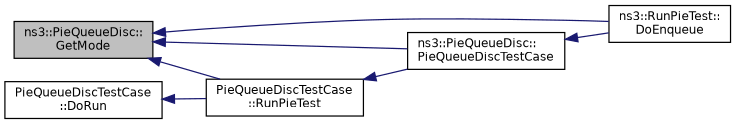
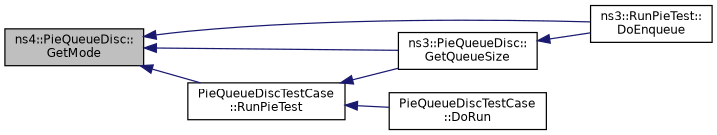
(83, 40) -> (74, 47)
(486, 51) -> (468, 51)
(190, 99) -> (373, 107)
